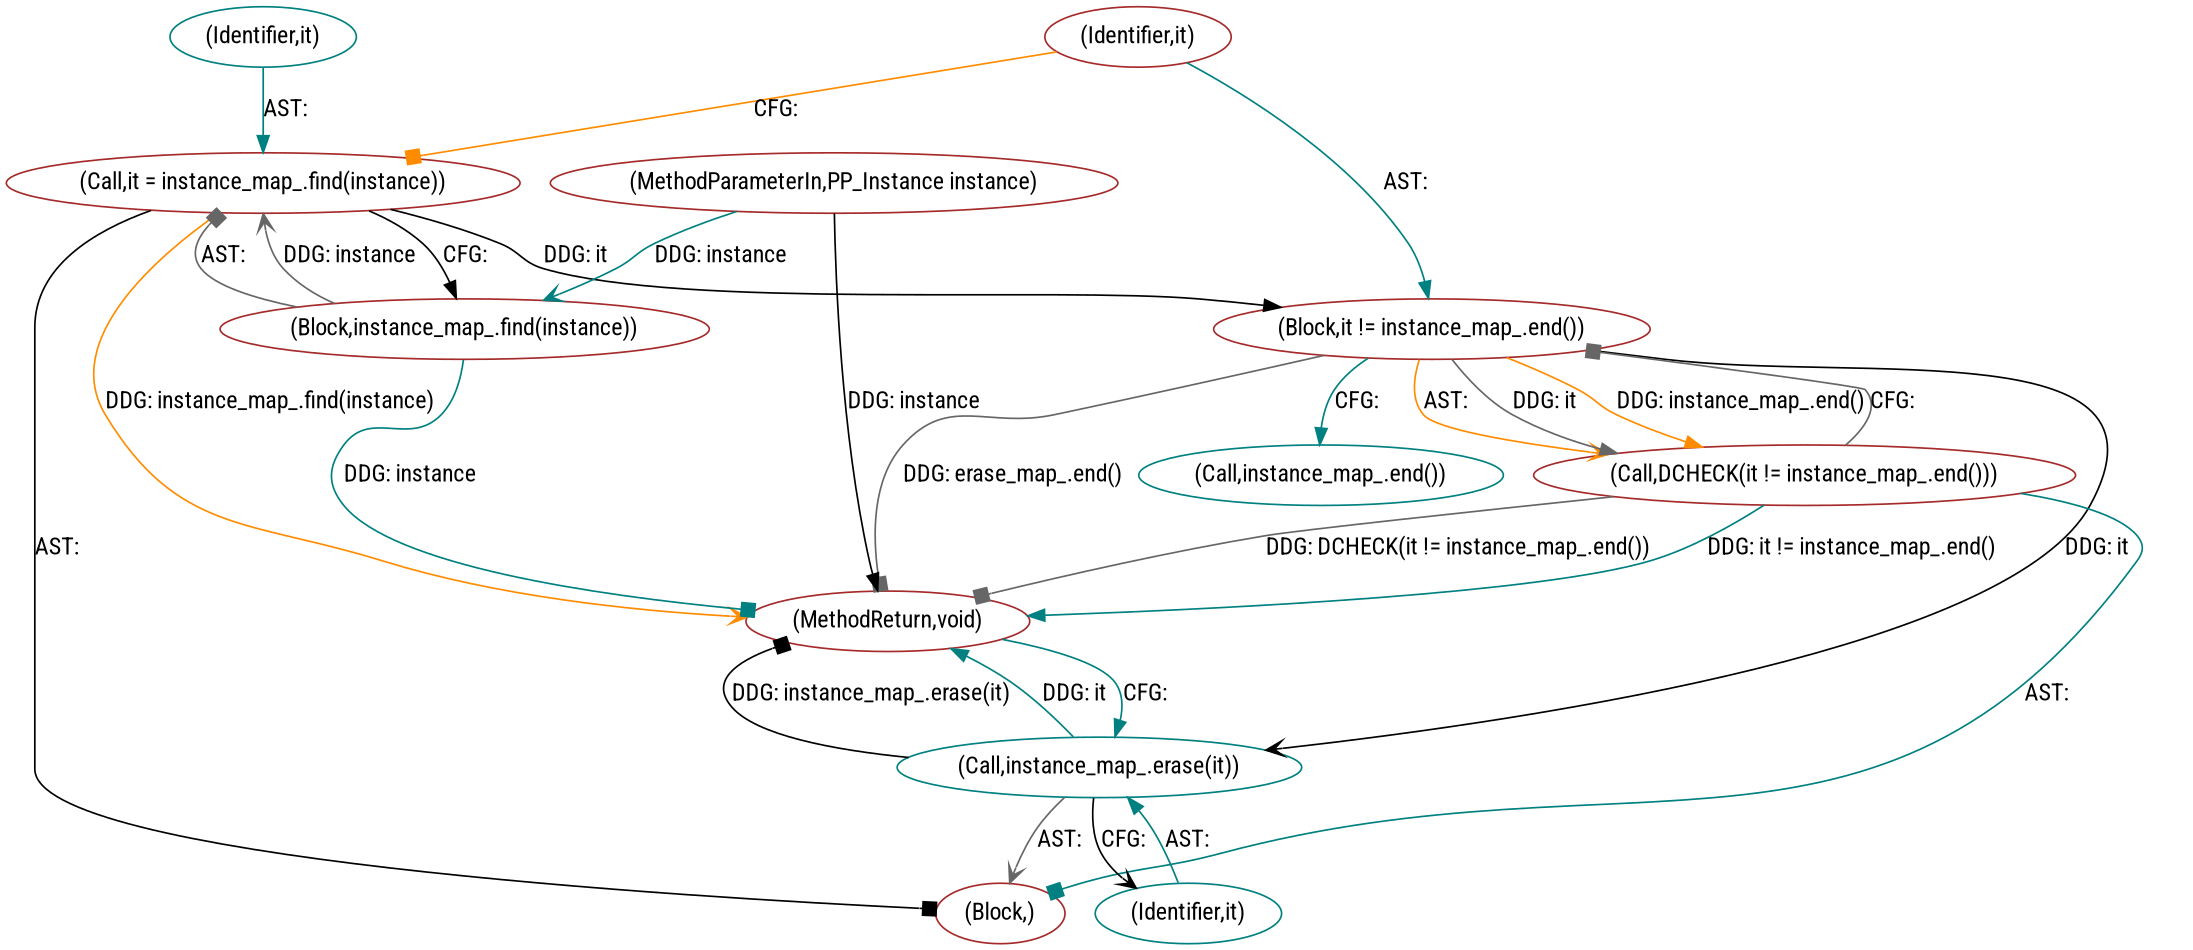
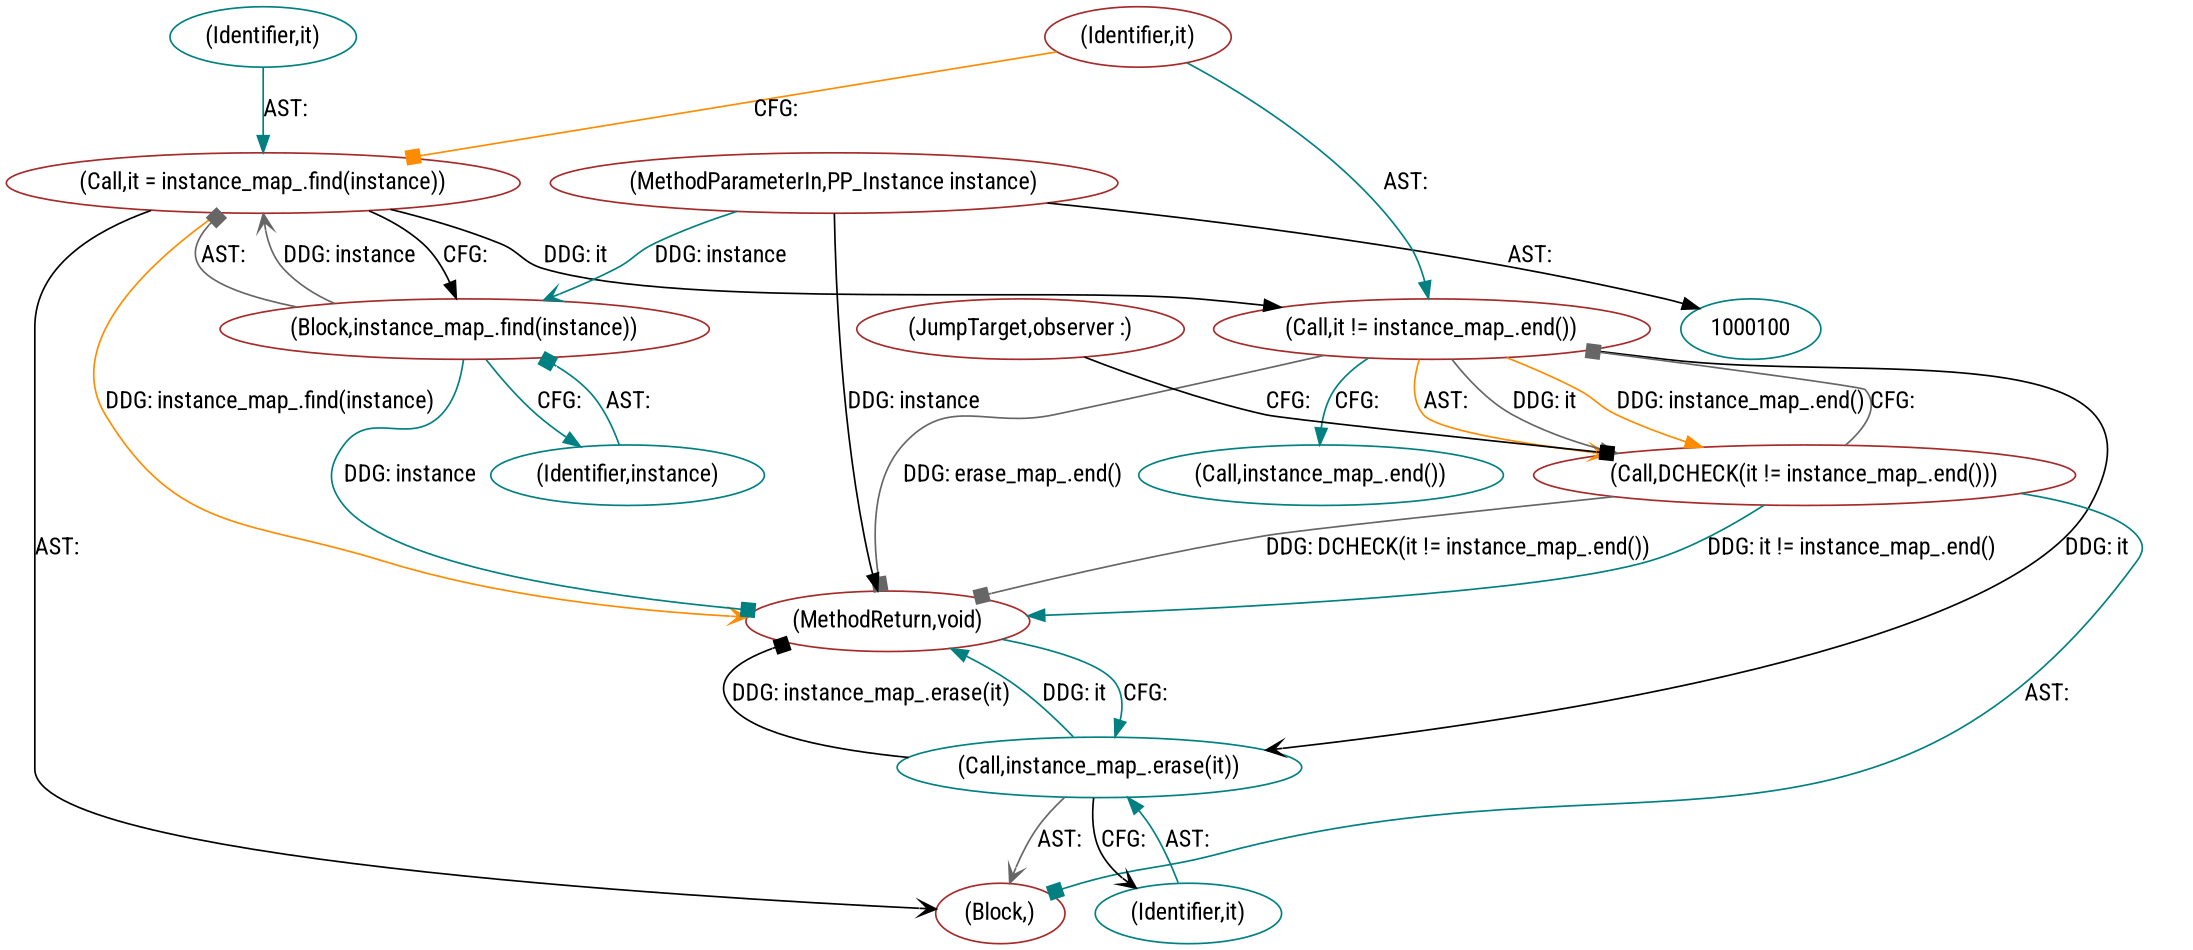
none -> (1020, 329)
(1432, 329) -> (1432, 329)
none -> (1751, 329)
none -> (628, 475)
(161, 831) -> (161, 831)
